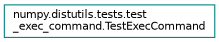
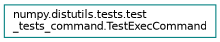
(110, 21) -> (110, 21)
